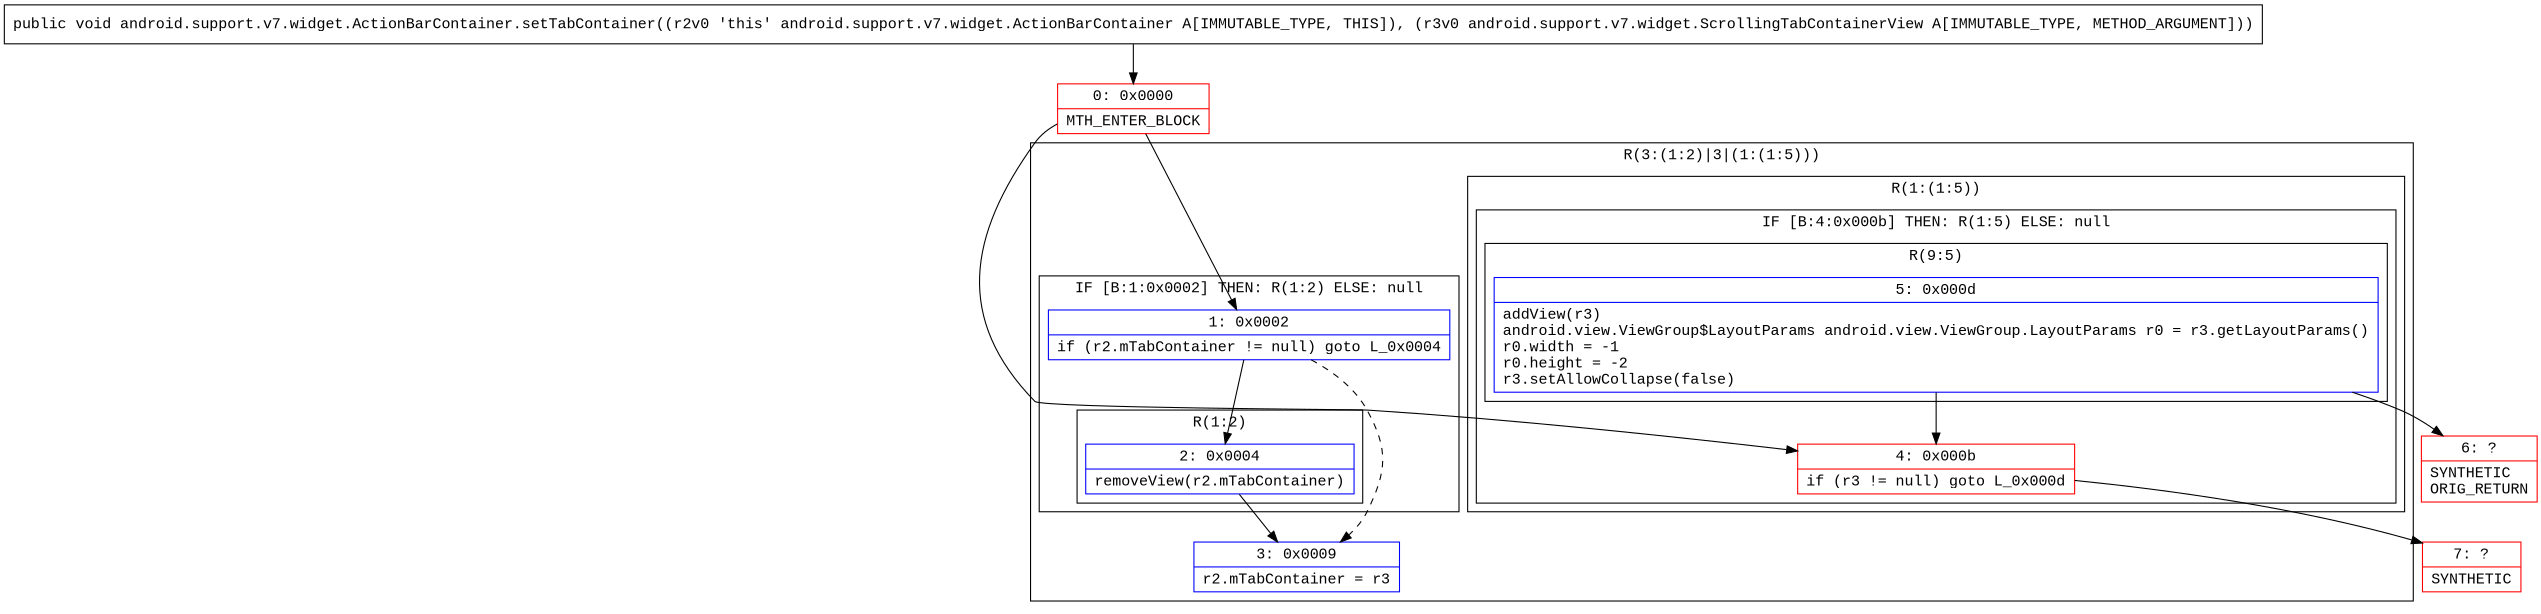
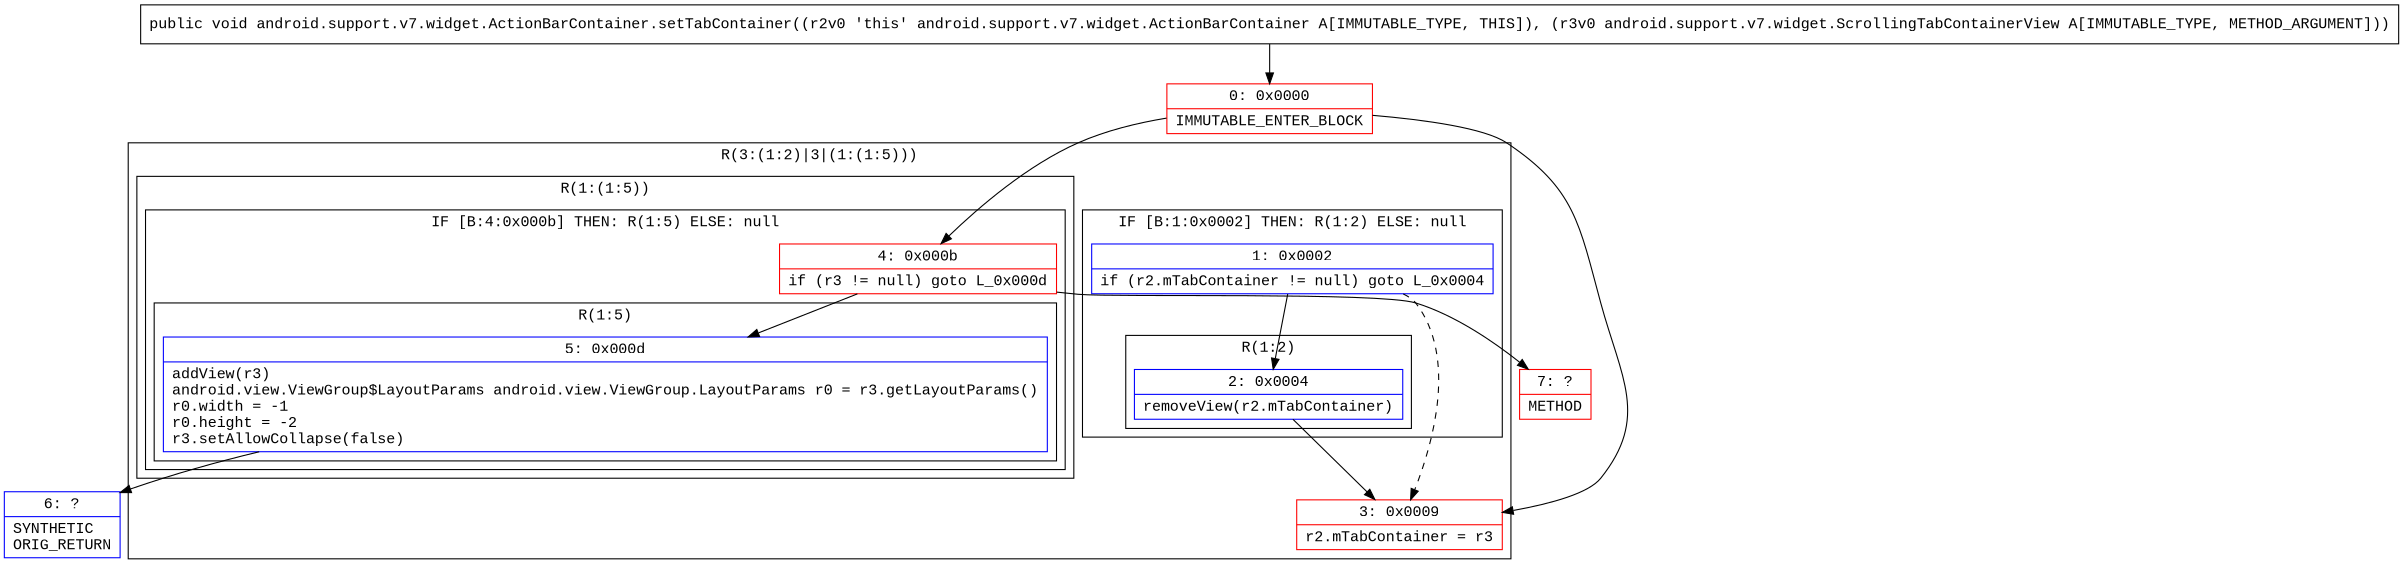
(1133, 121) -> (1270, 121)
(1189, 217) -> (1594, 279)
(1936, 256) -> (605, 315)
(1936, 413) -> (808, 313)
(2479, 469) -> (62, 525)
(1297, 567) -> (1399, 525)
(2472, 579) -> (1555, 406)
